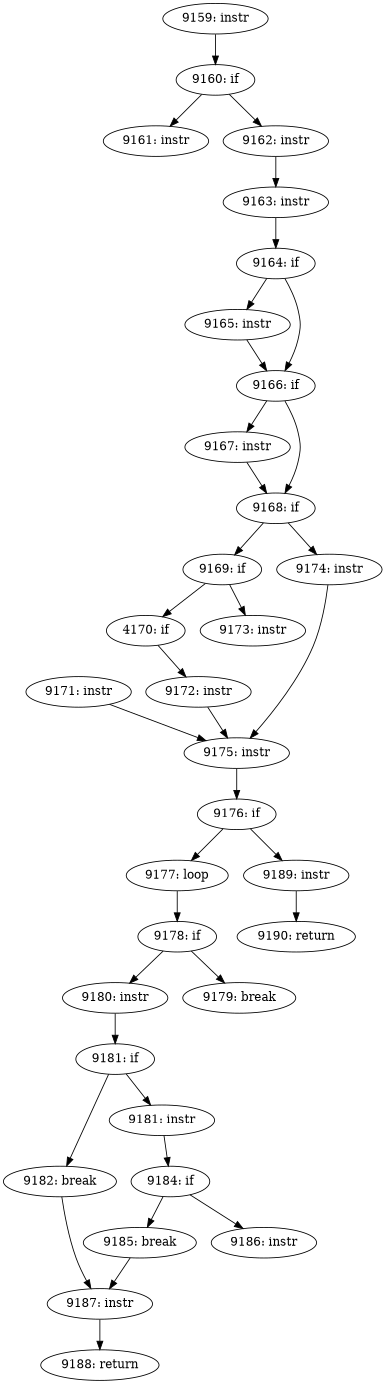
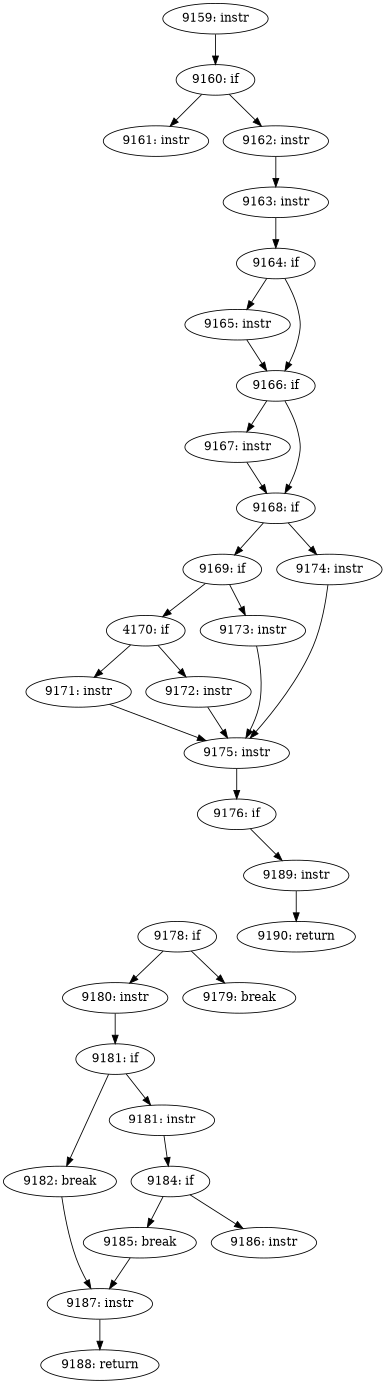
none -> (116, 658)
none -> (261, 689)
(177, 876) -> none
